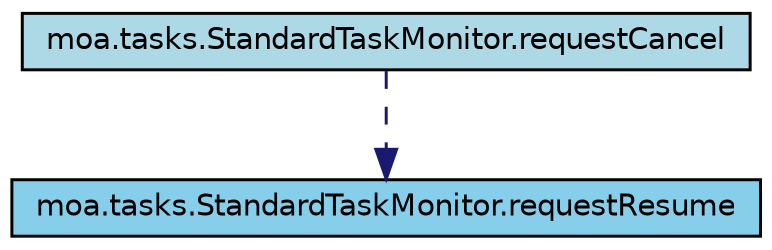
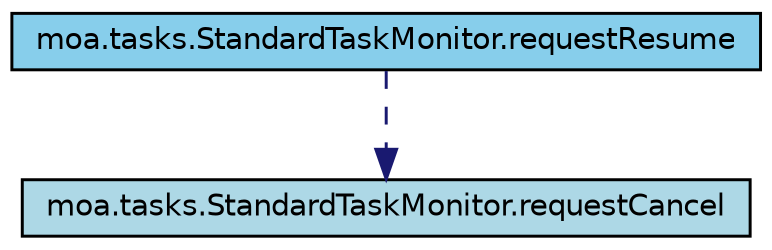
(386, 110) -> (386, 110)
